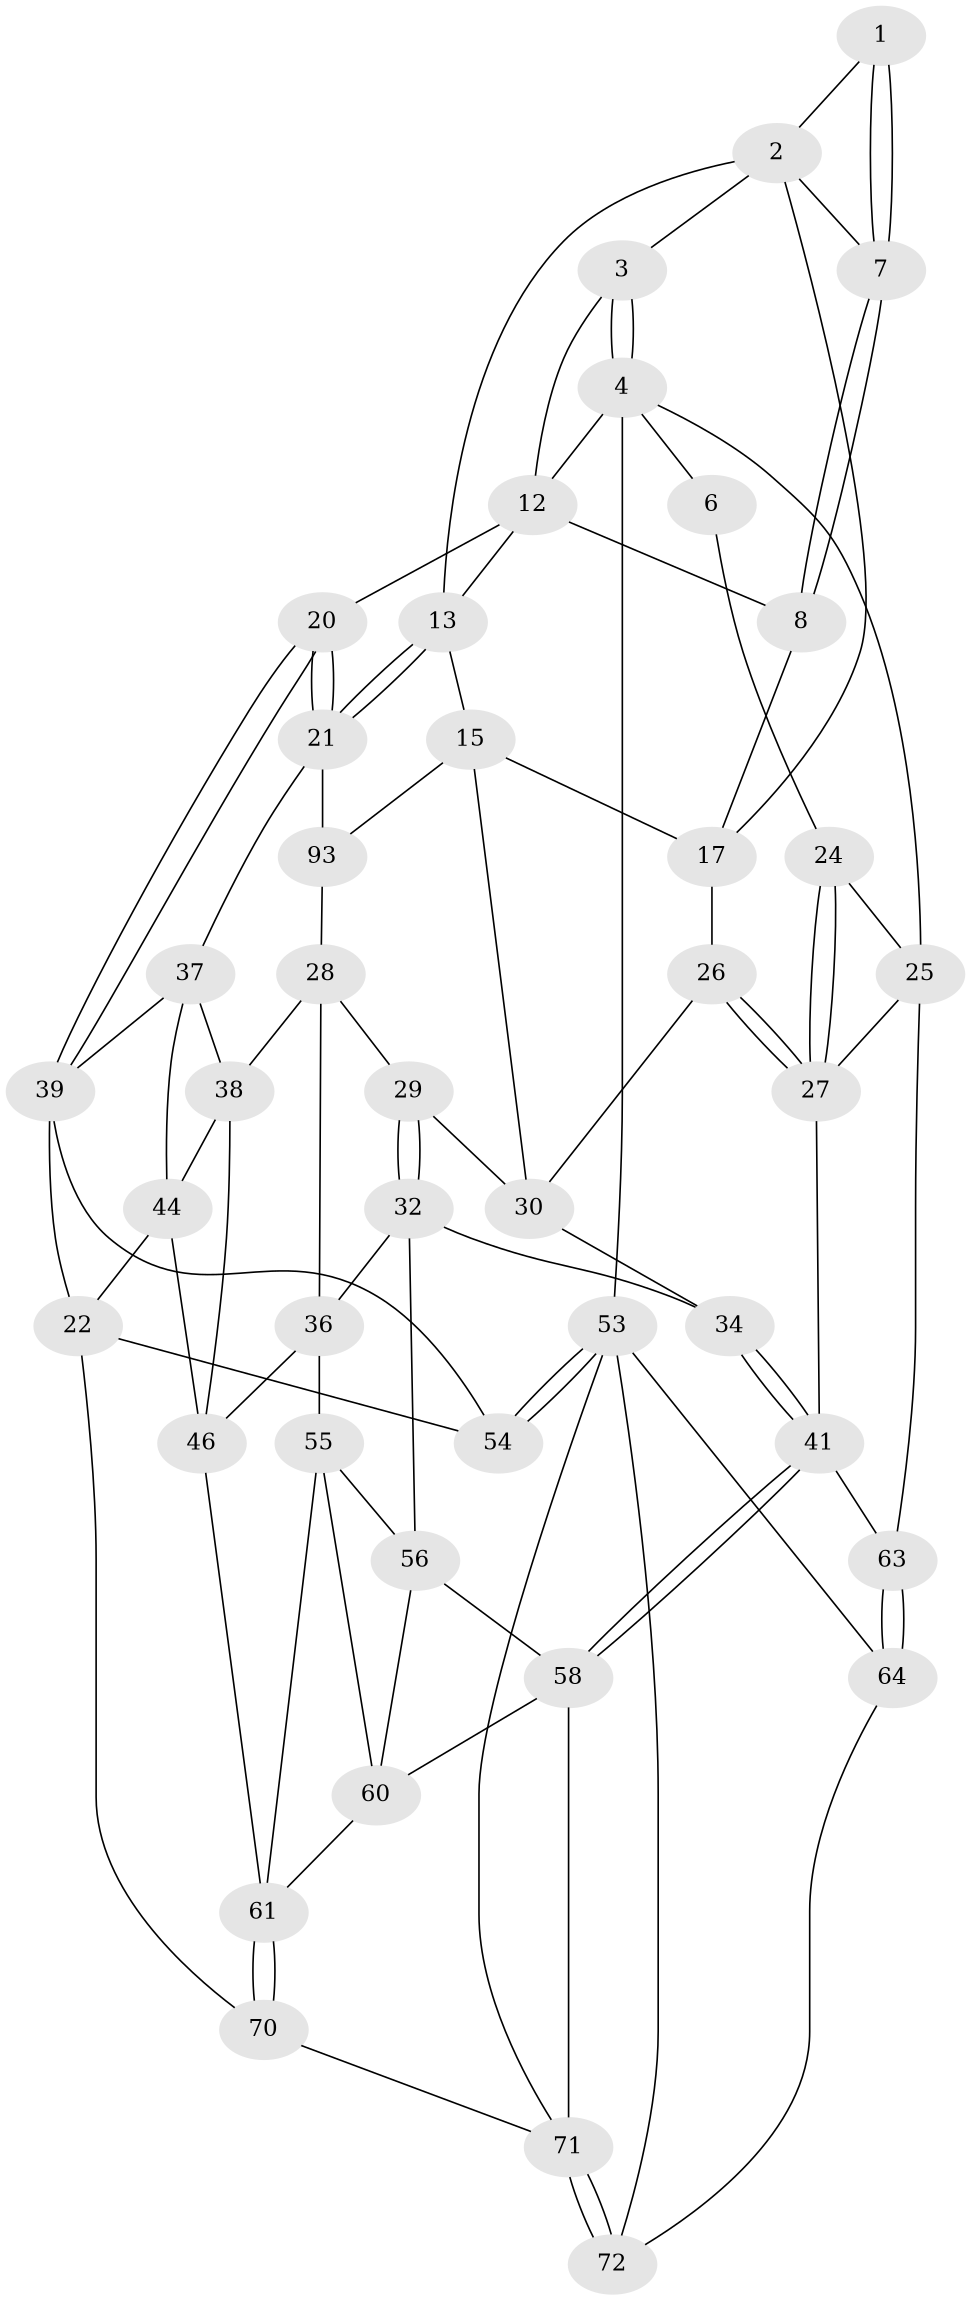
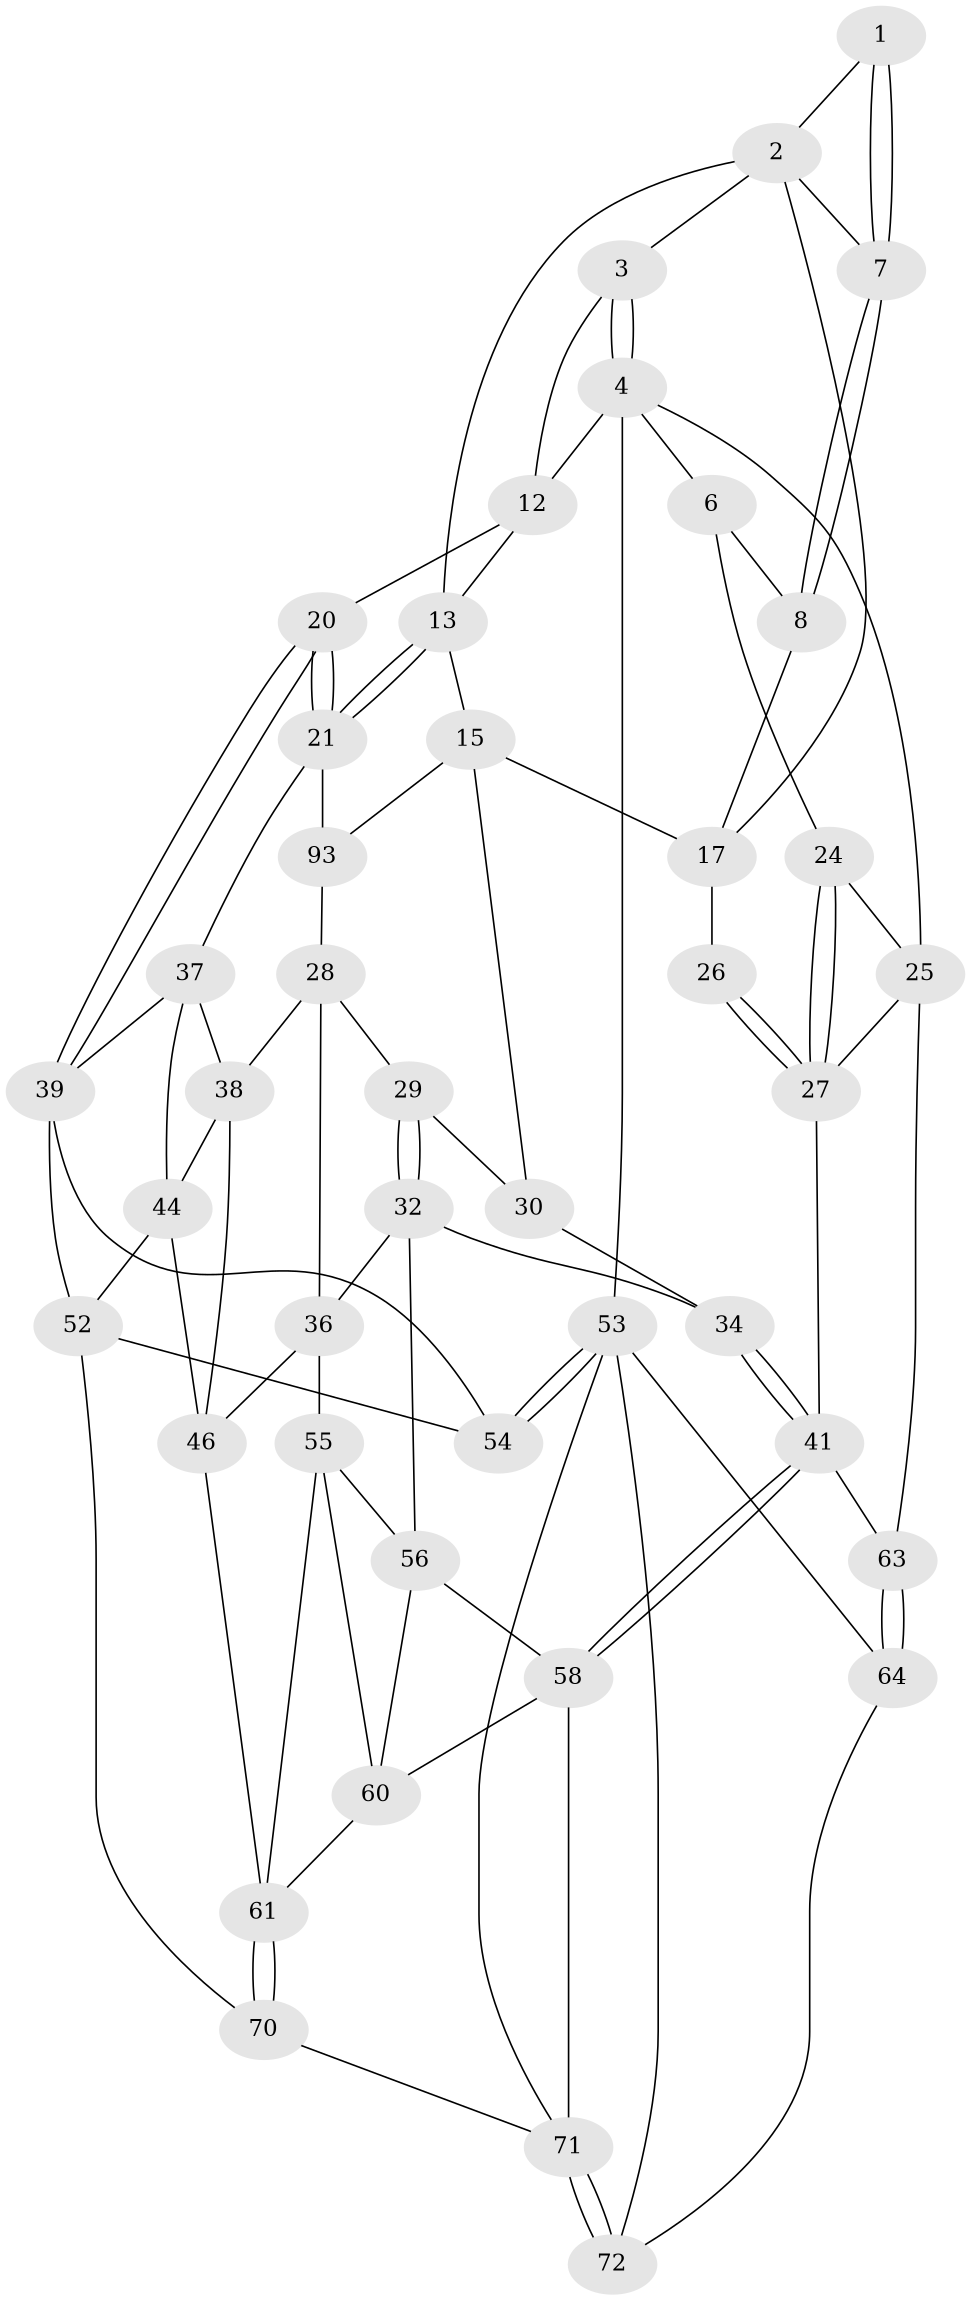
(667, 564) -> (757, 564)
(610, 1105) -> none
(78, 1326) -> (78, 1326)
